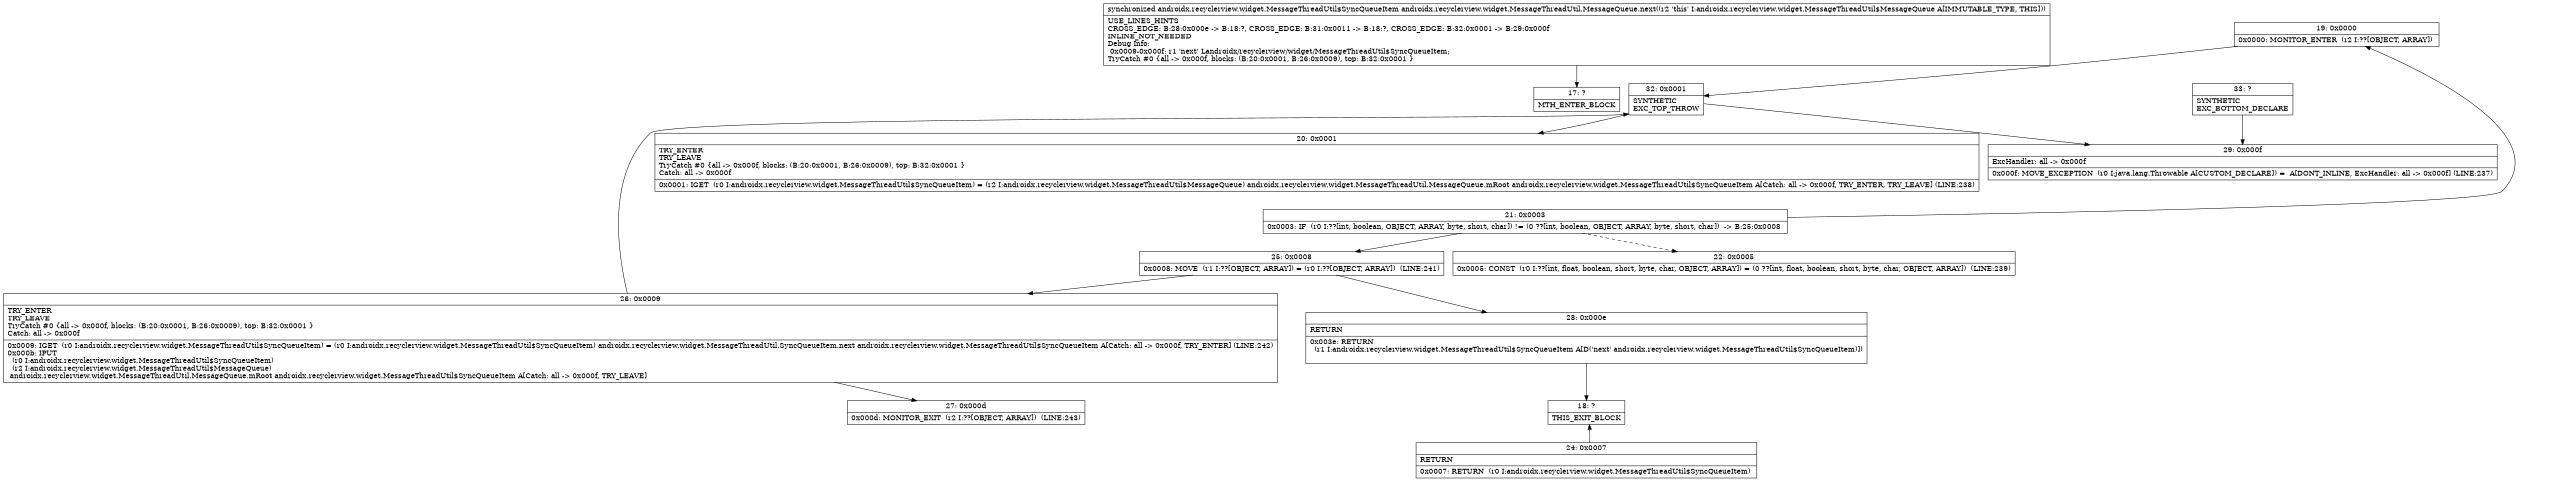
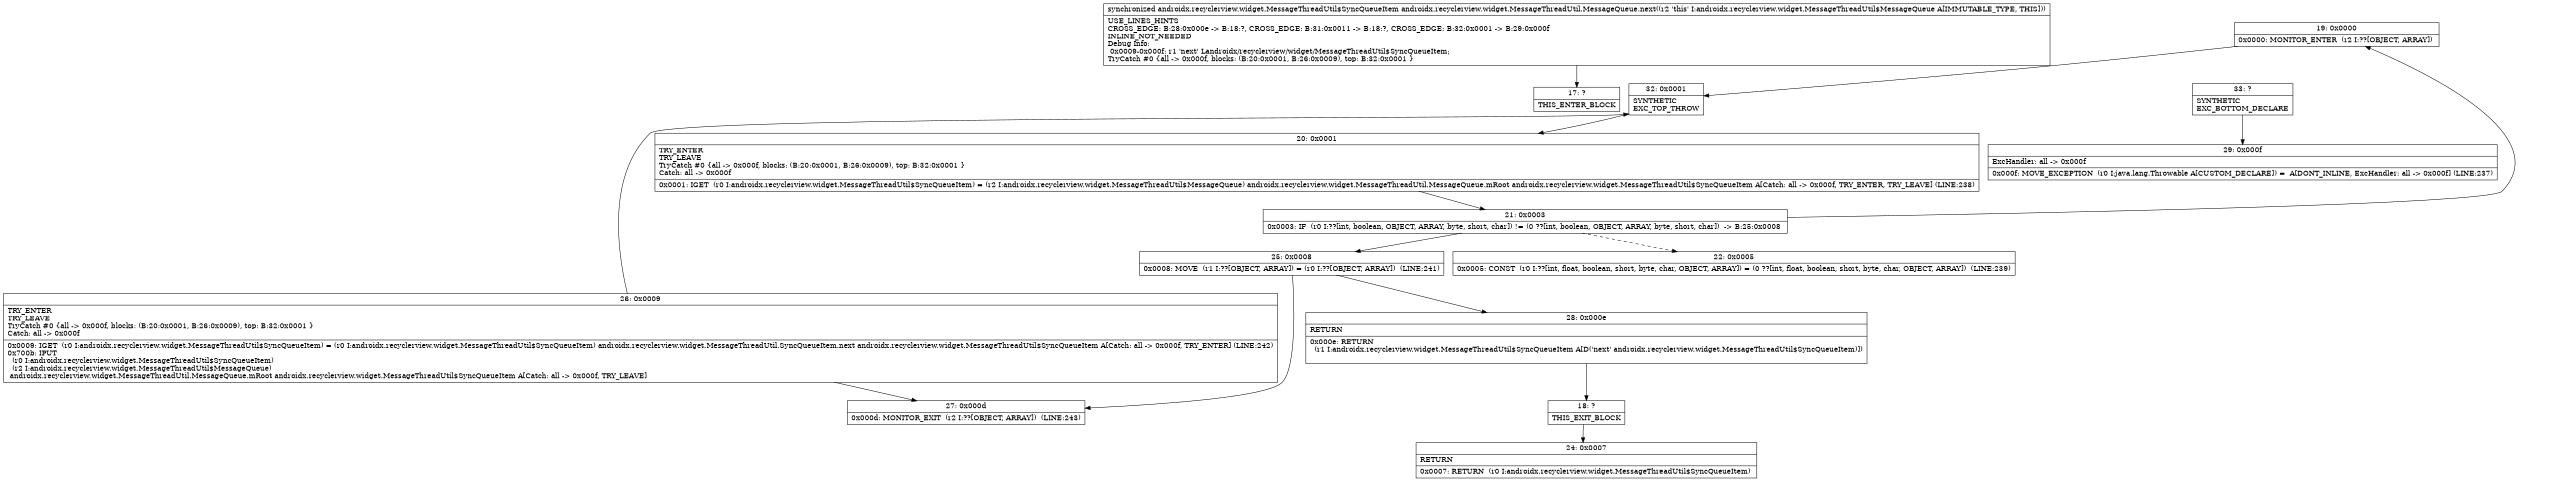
(1577, 105) -> (1577, 105)
(1894, 124) -> none
none -> (1449, 200)
(1113, 284) -> (1242, 395)
(1344, 342) -> (1344, 342)
(35, 353) -> (35, 353)
(1590, 436) -> (1583, 431)
